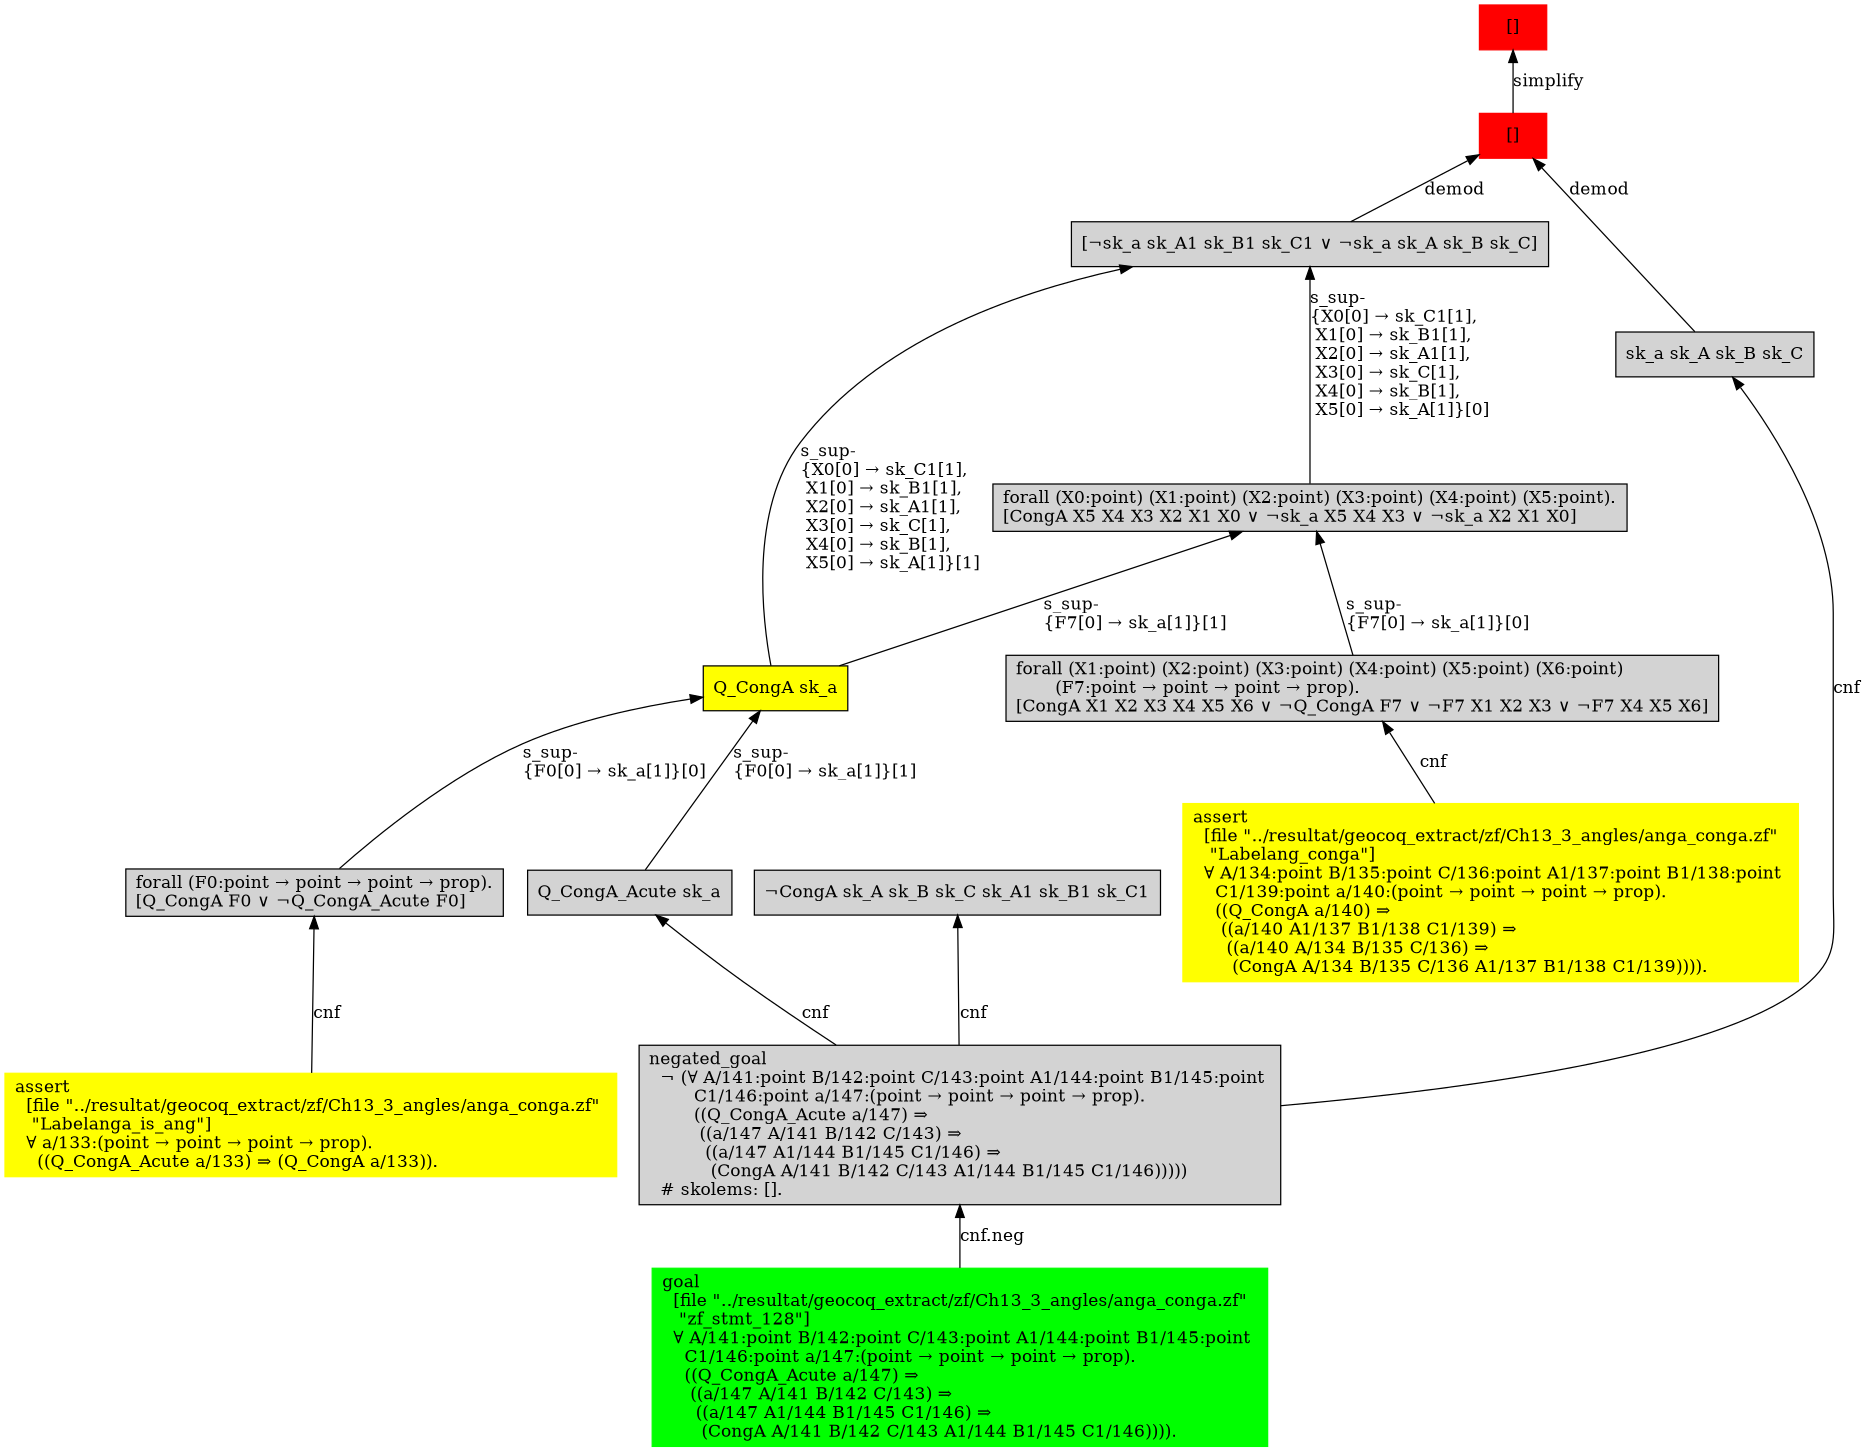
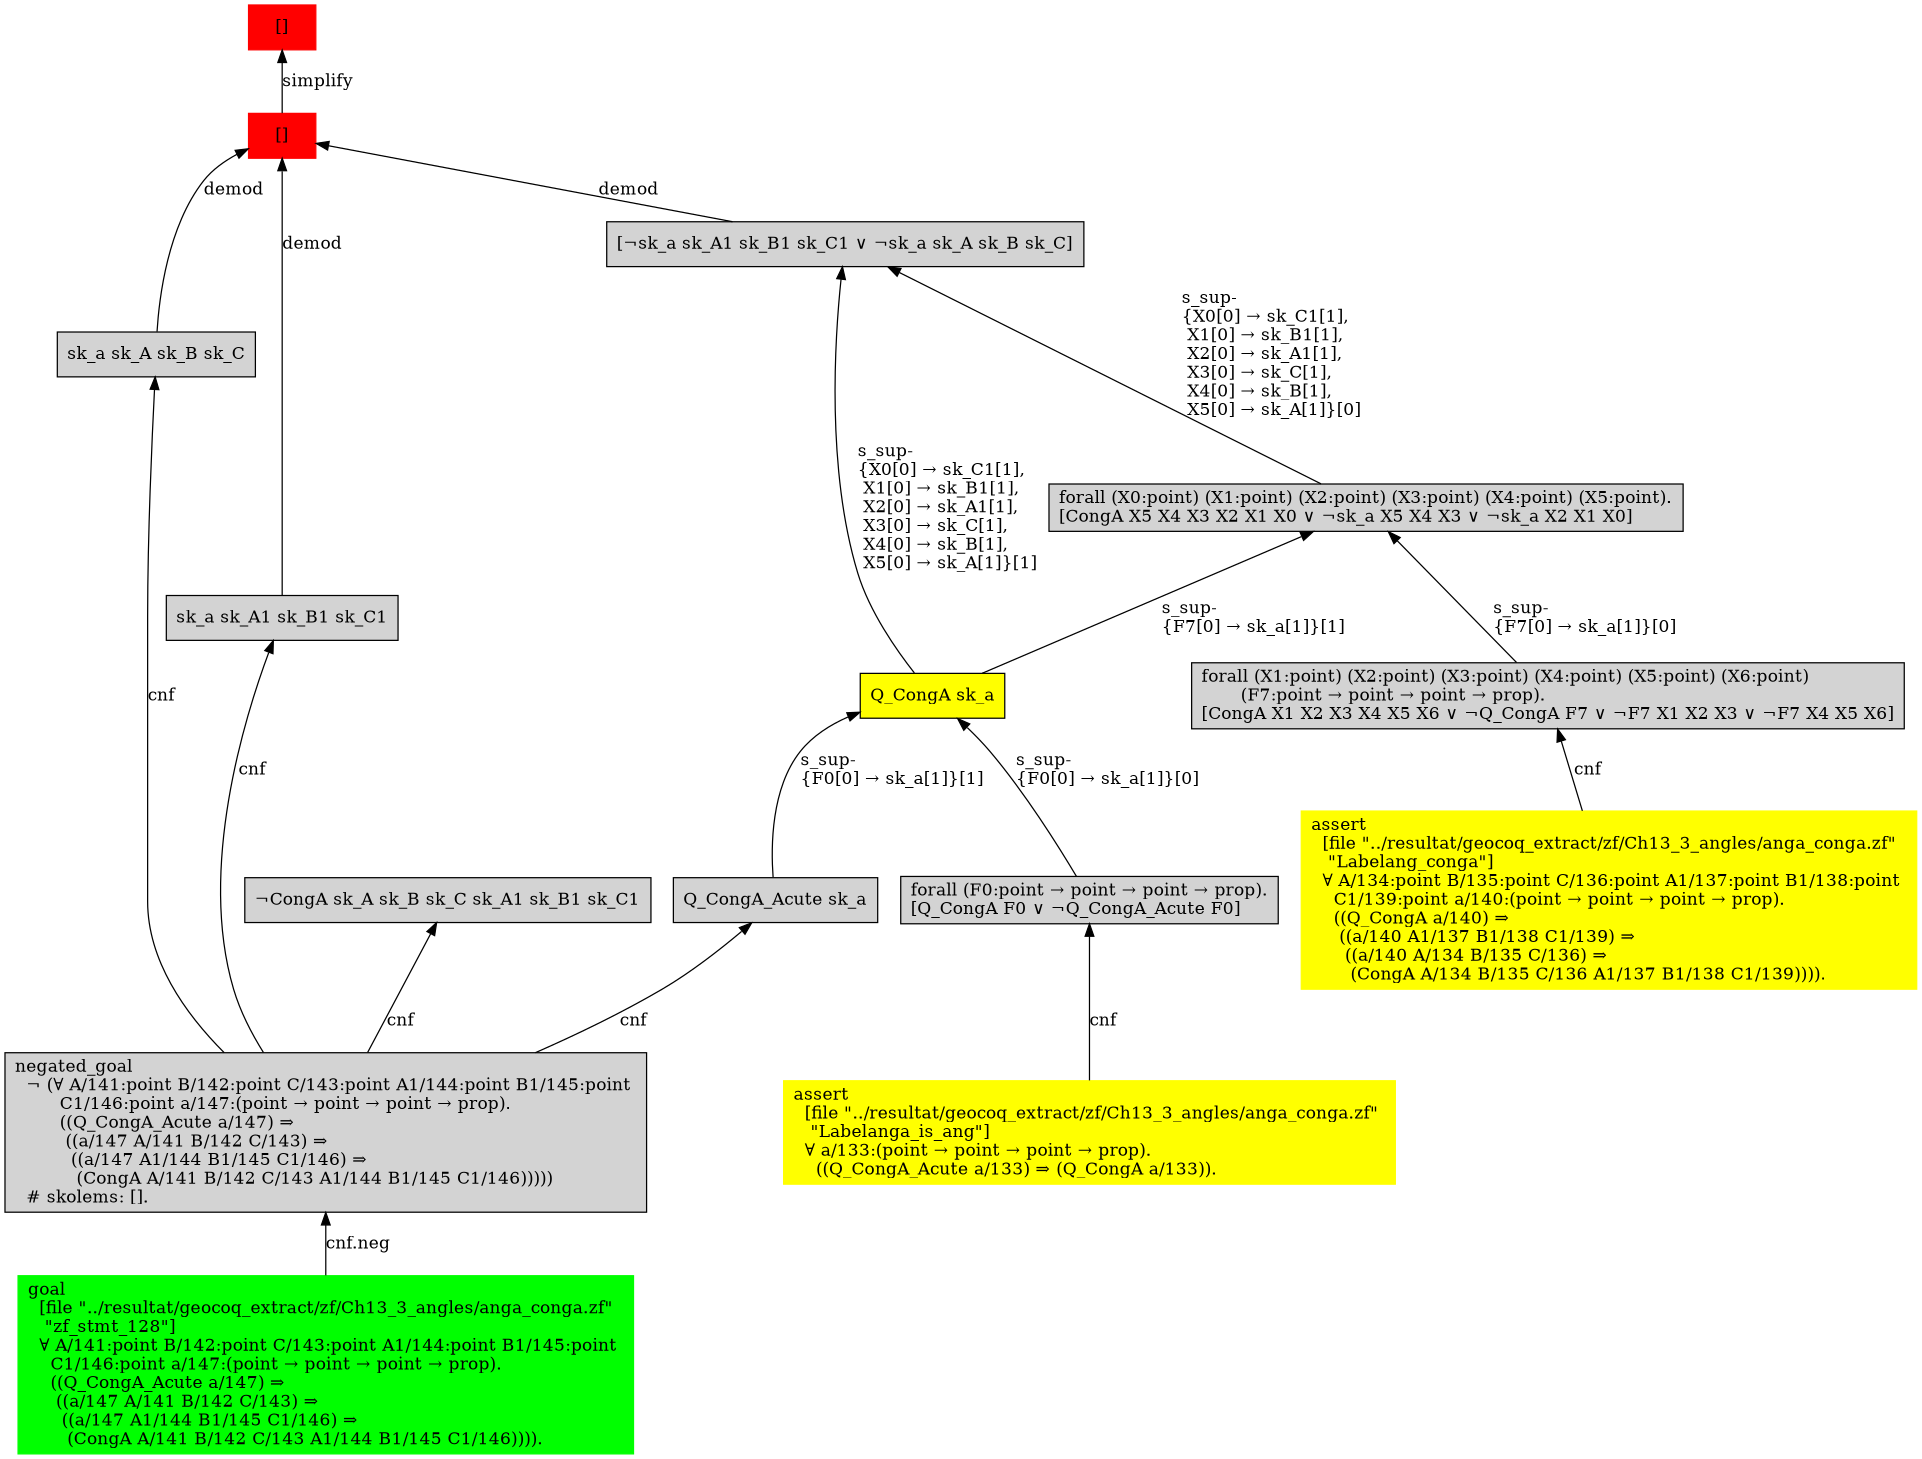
none -> (282, 618)
